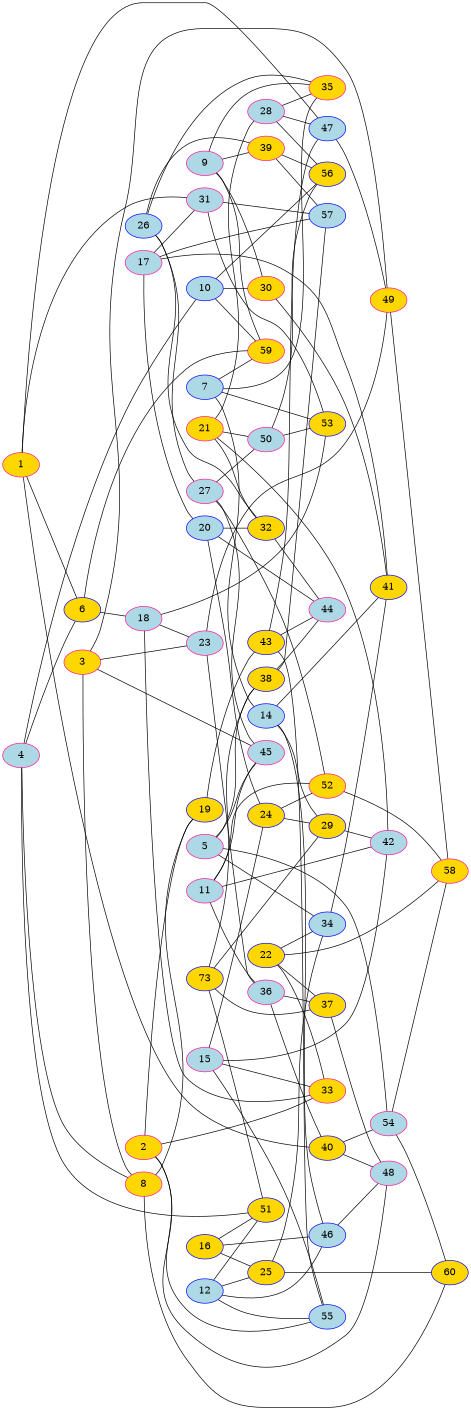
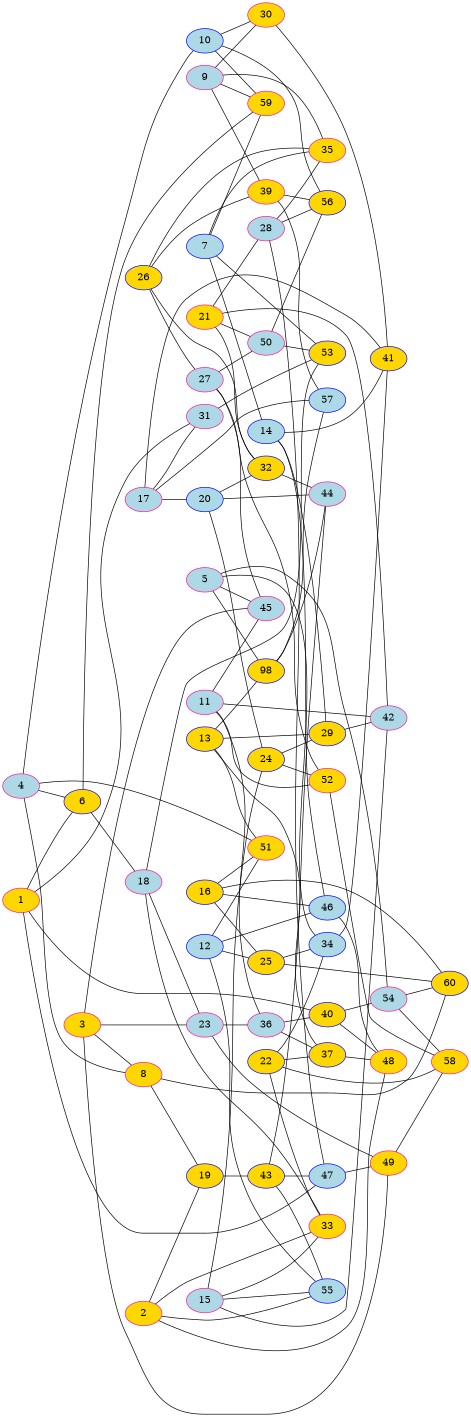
(266, 208) -> none
(144, 226) -> (144, 278)
(266, 679) -> (266, 671)
none -> (341, 888)
(205, 979) -> (205, 739)
(389, 1173) -> (389, 1062)
(266, 1210) -> (266, 848)
